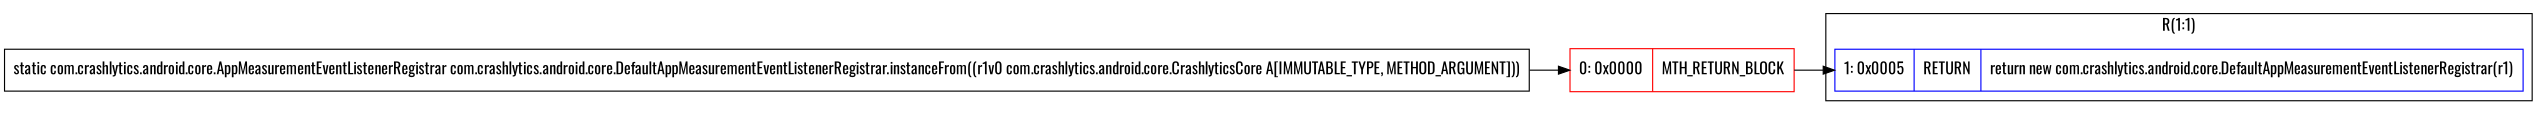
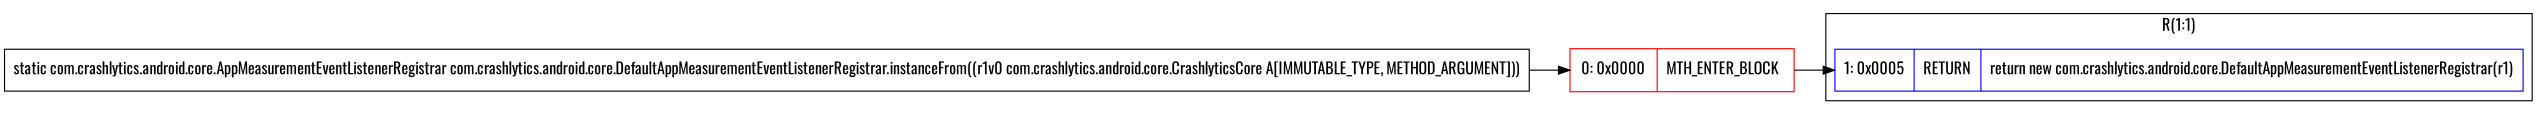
(1723, 70) -> (1723, 70)
